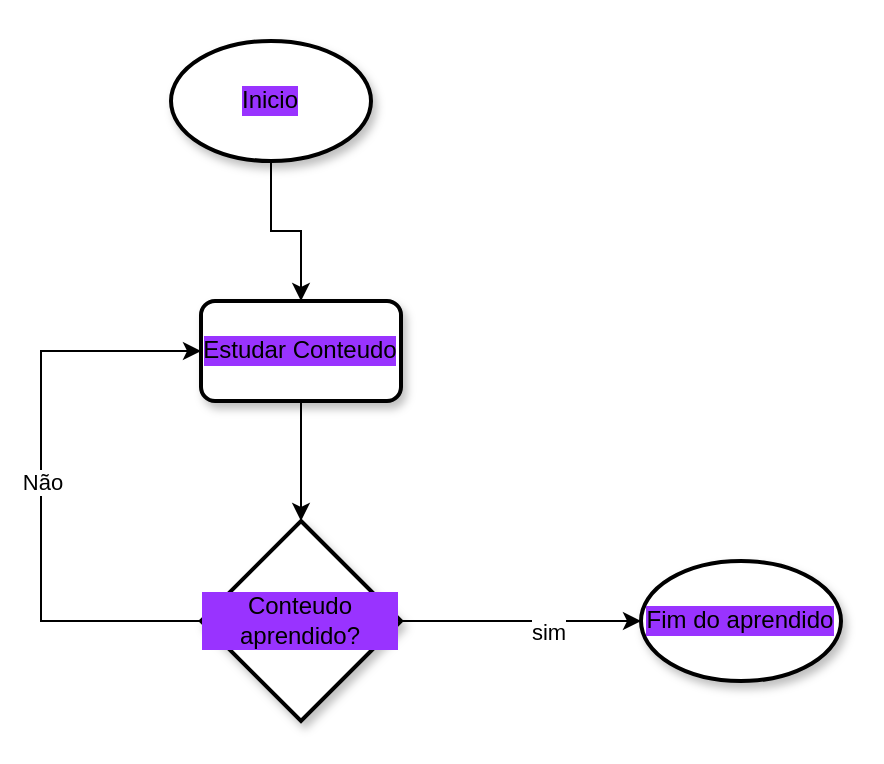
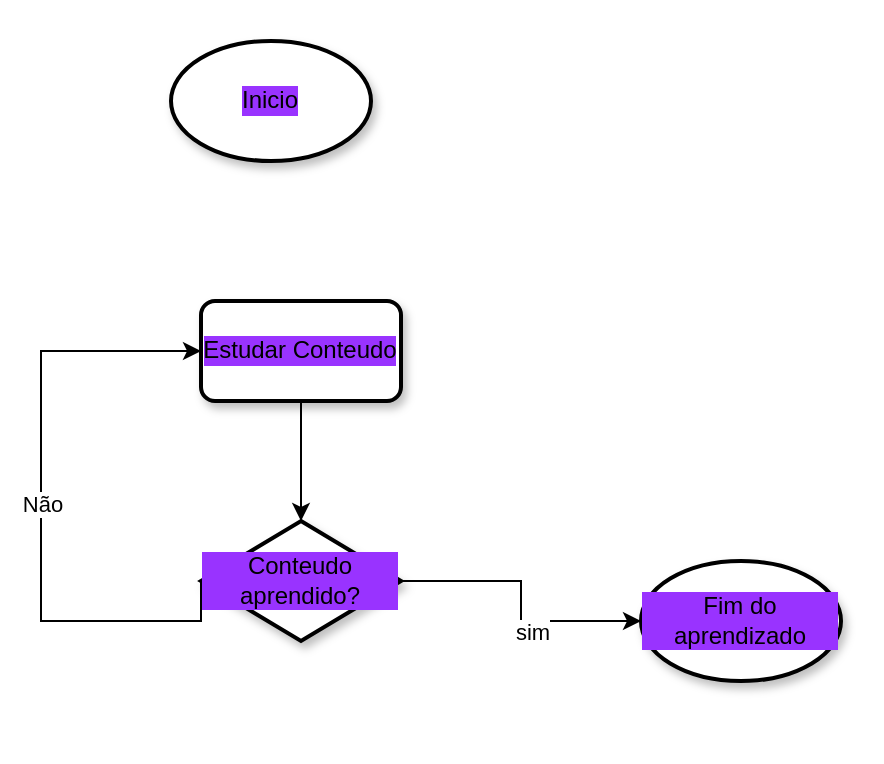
(279, 231) -> none
(301, 621) -> (301, 581)
(741, 621) -> (741, 621)
